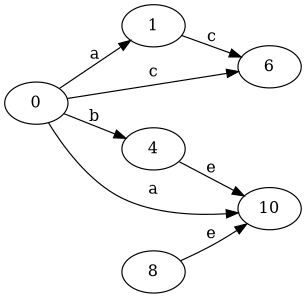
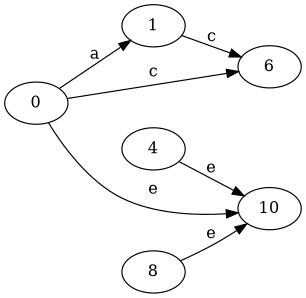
(90, 124) -> none
(154, 189) -> (154, 189)
